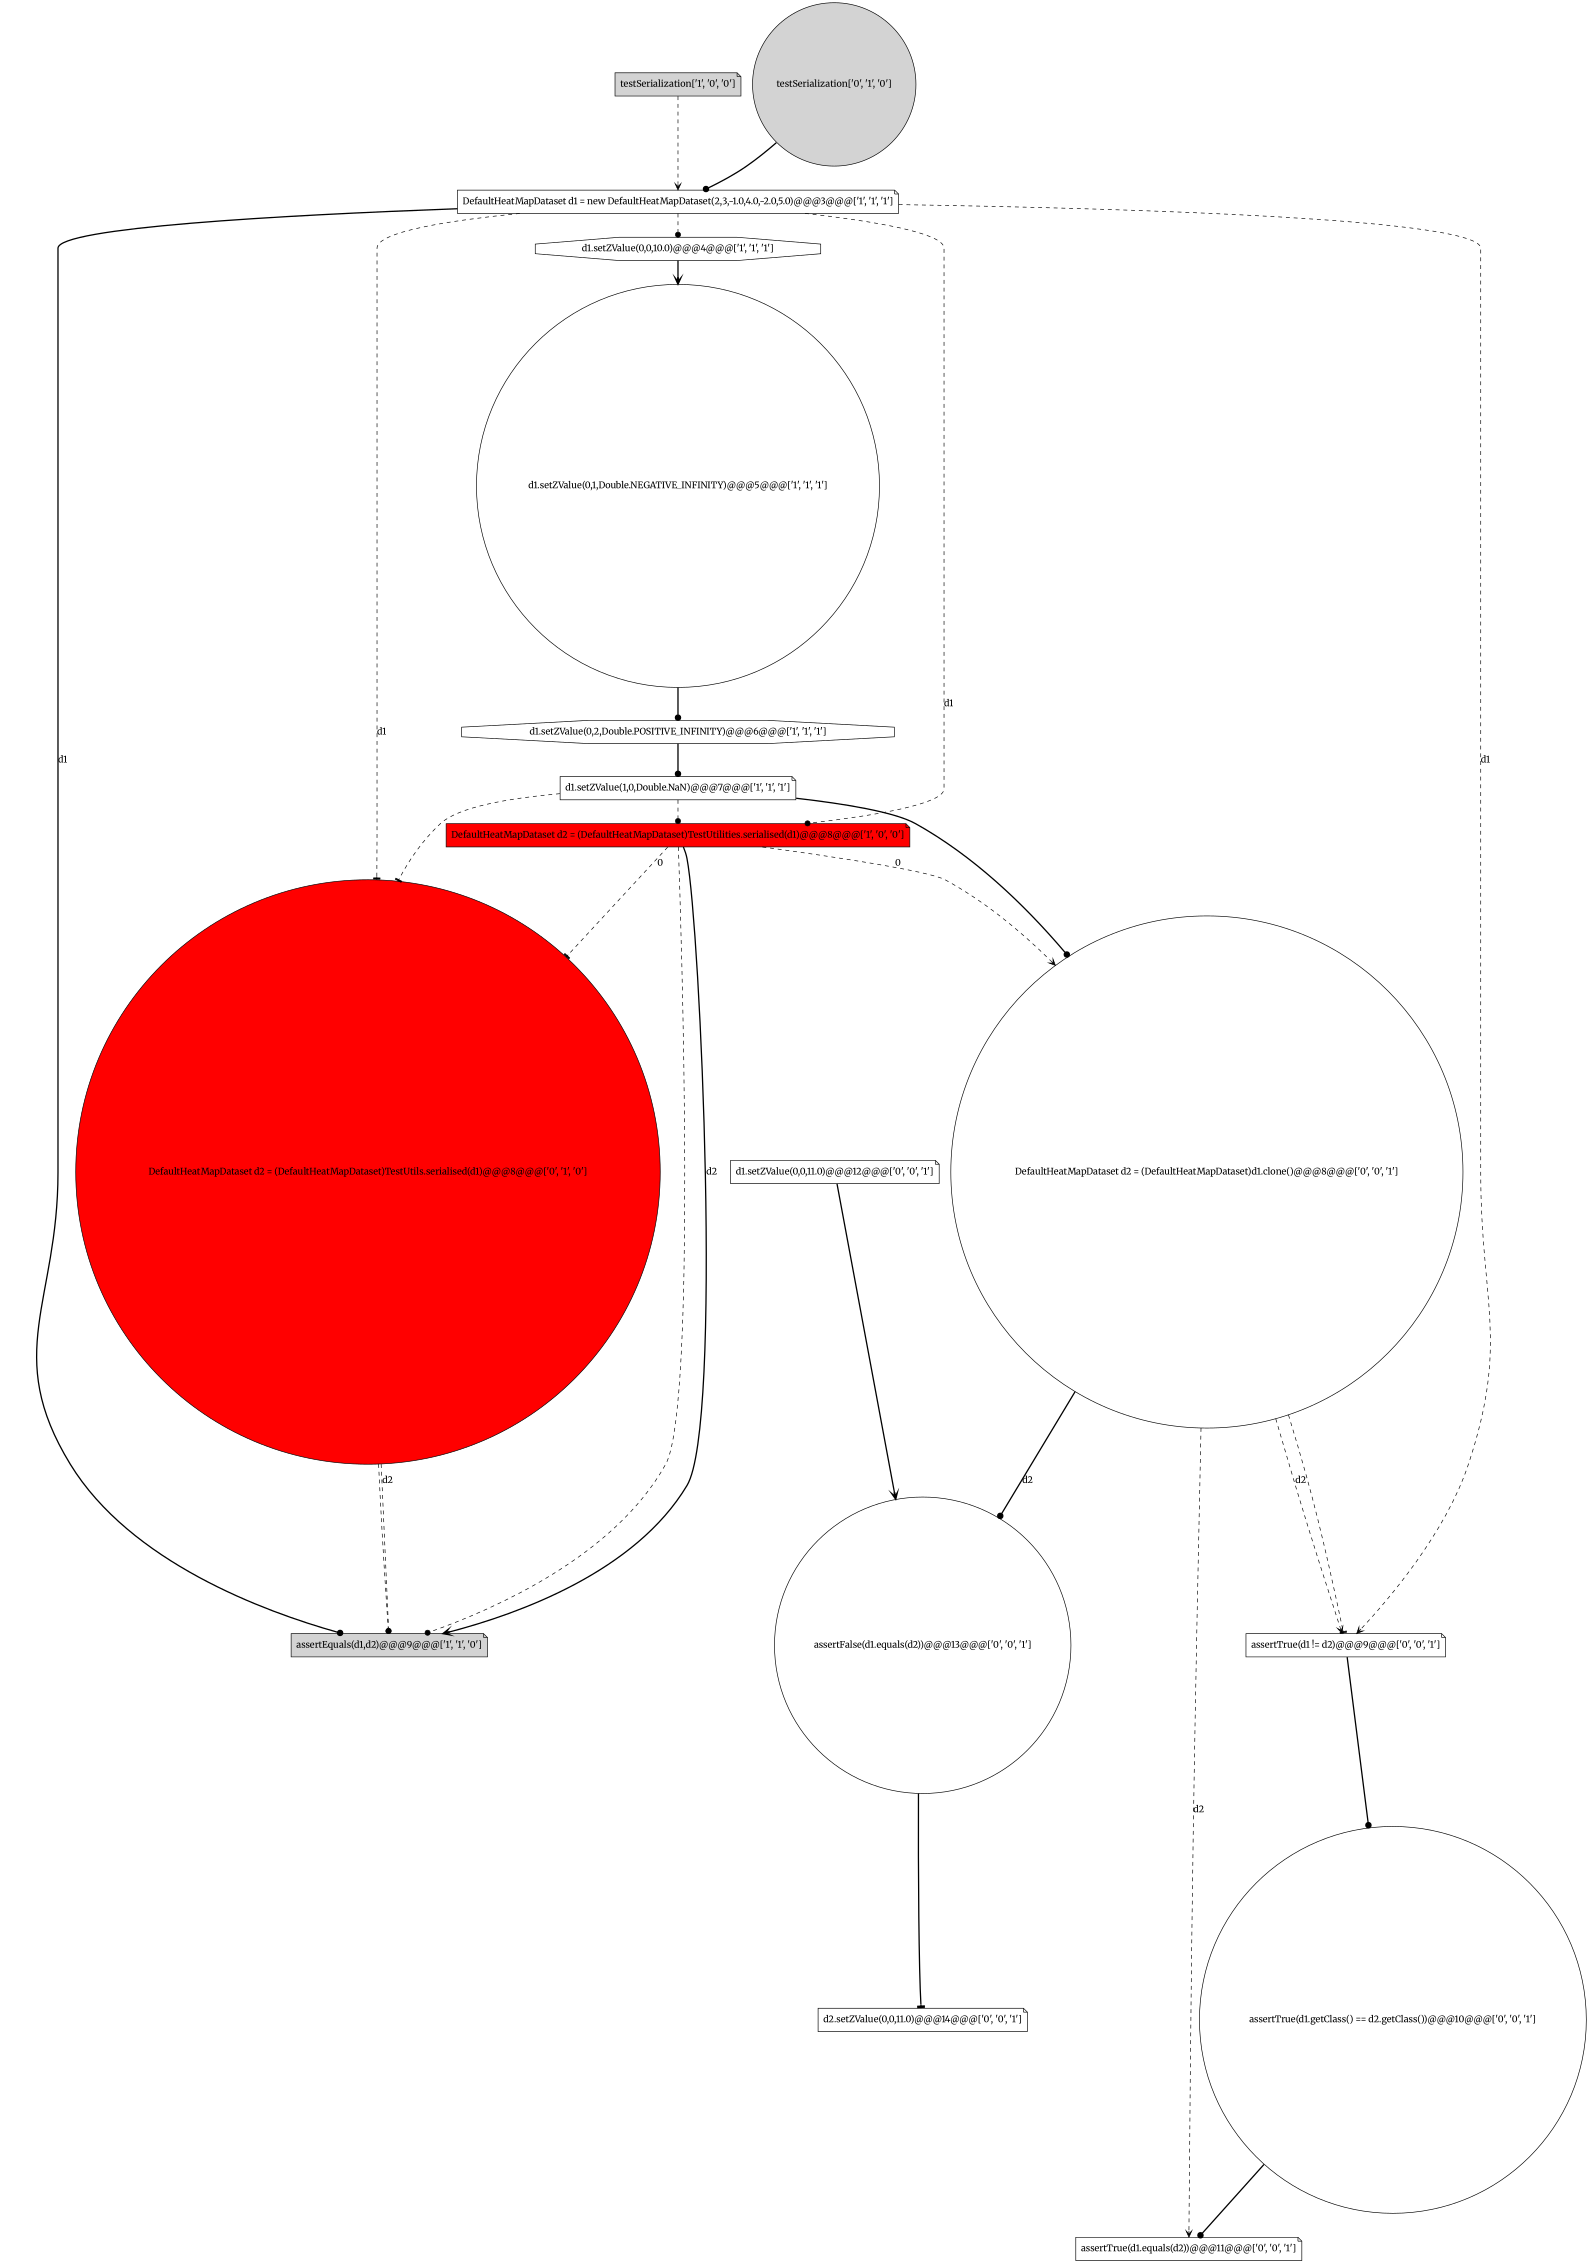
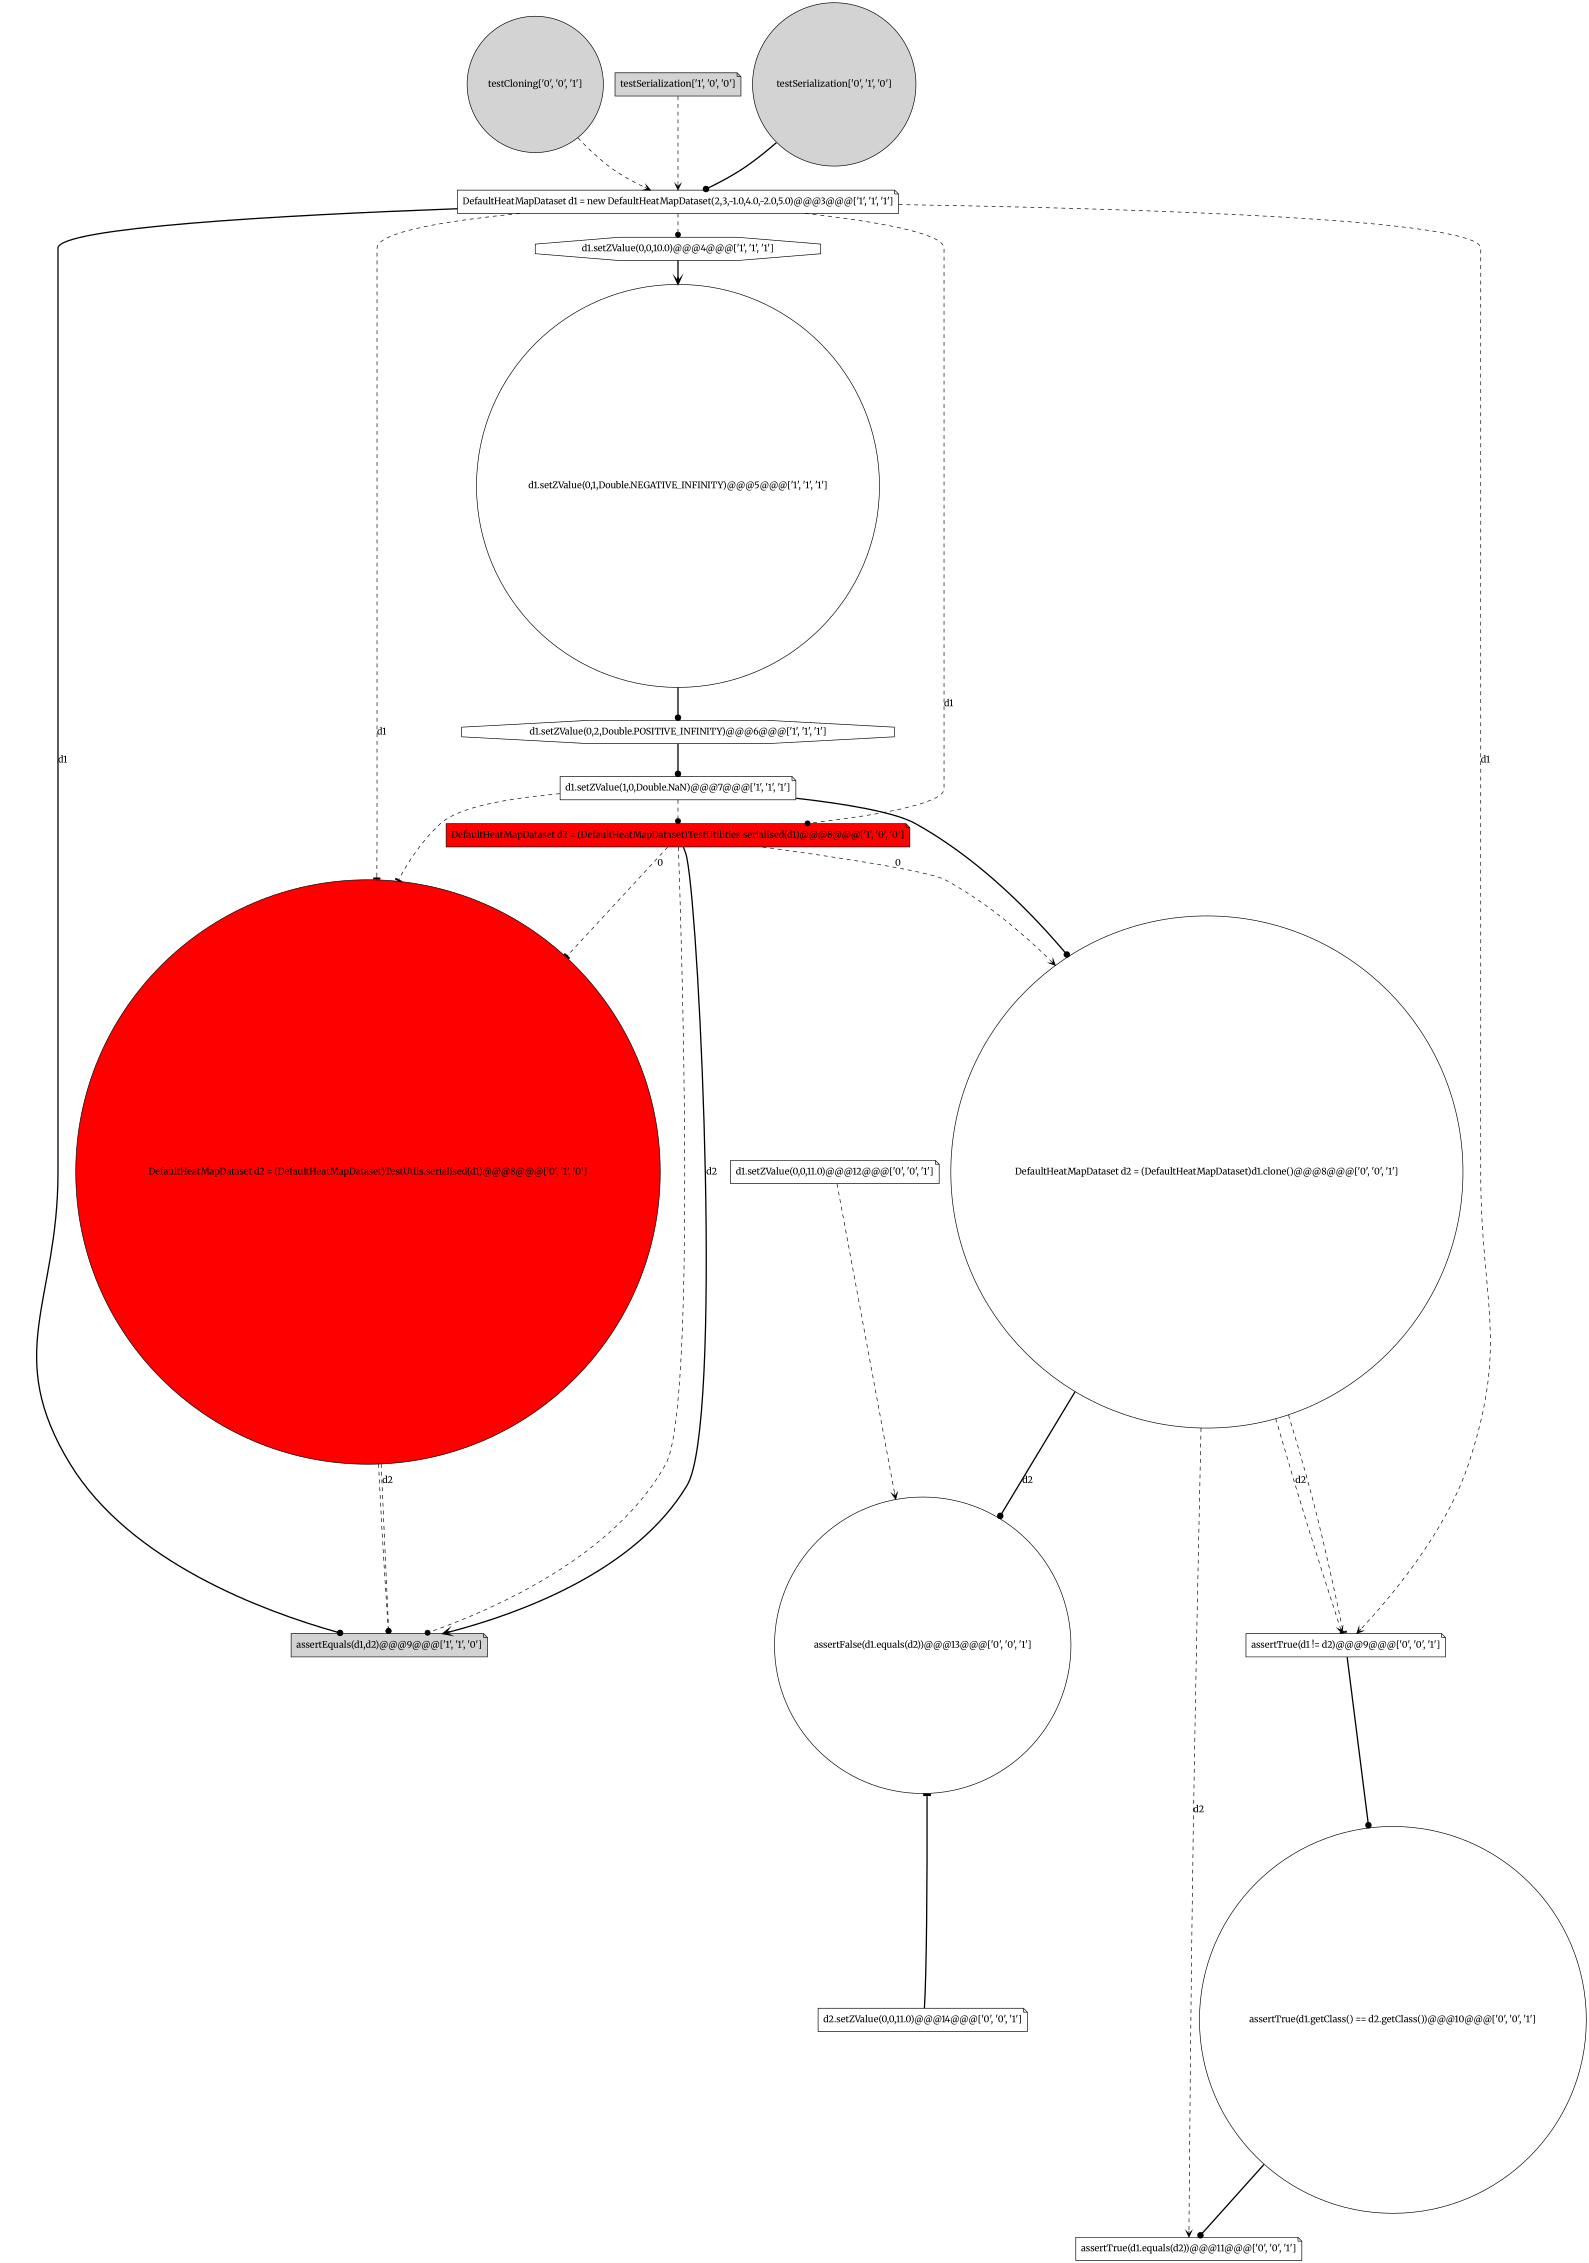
none -> (535, 84)
(866, 1338) -> (866, 1338)
(919, 1899) -> (927, 1902)
